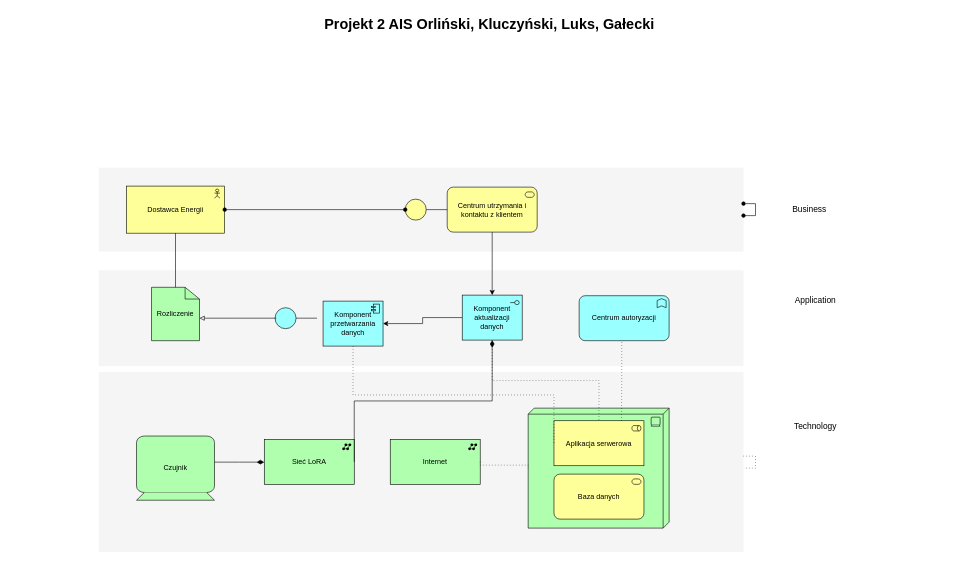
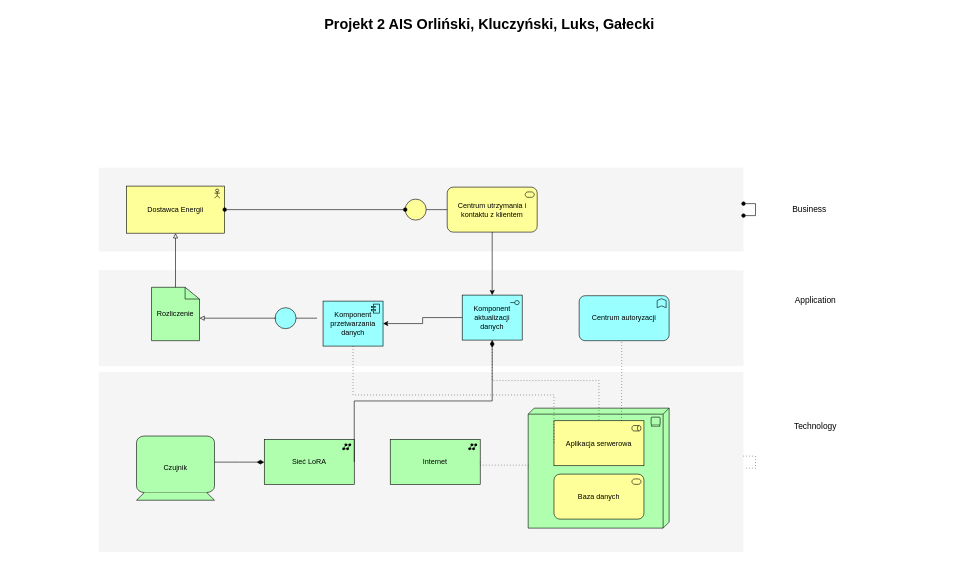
(176, 237) -> (176, 239)
